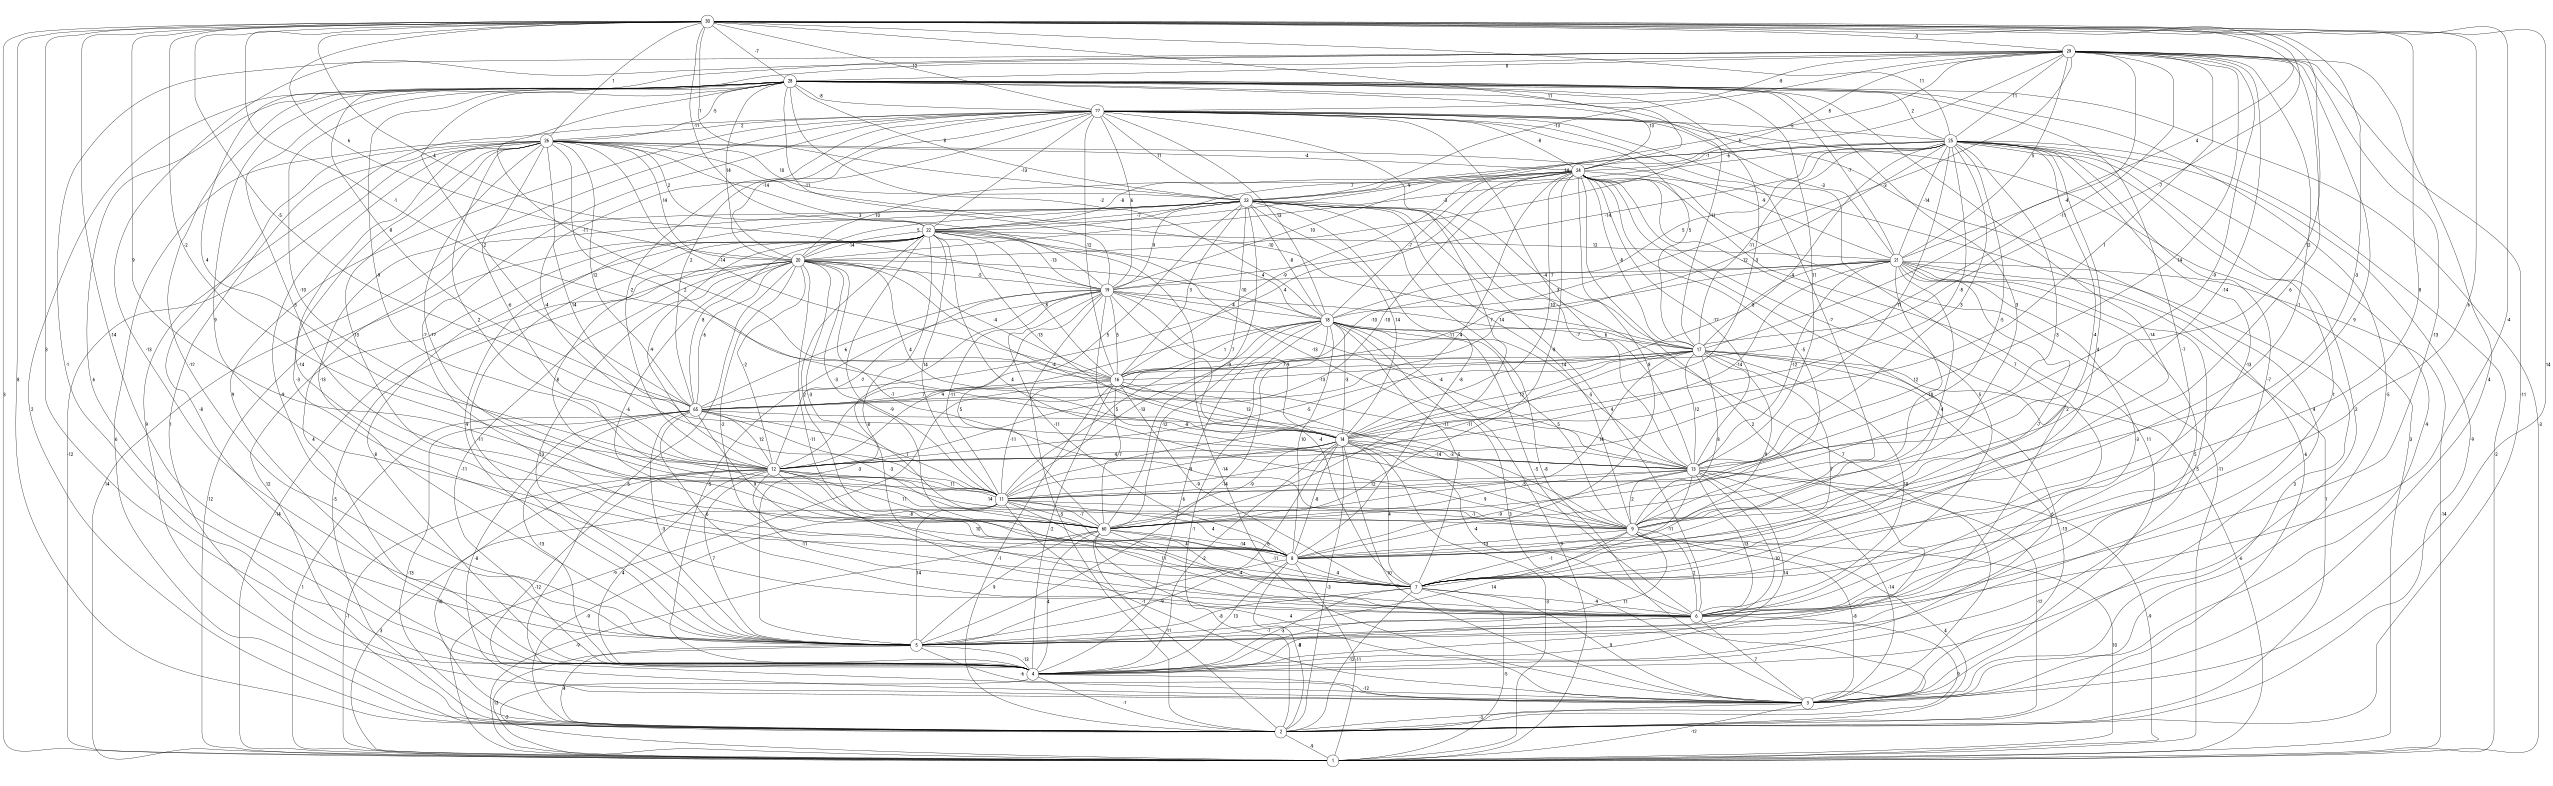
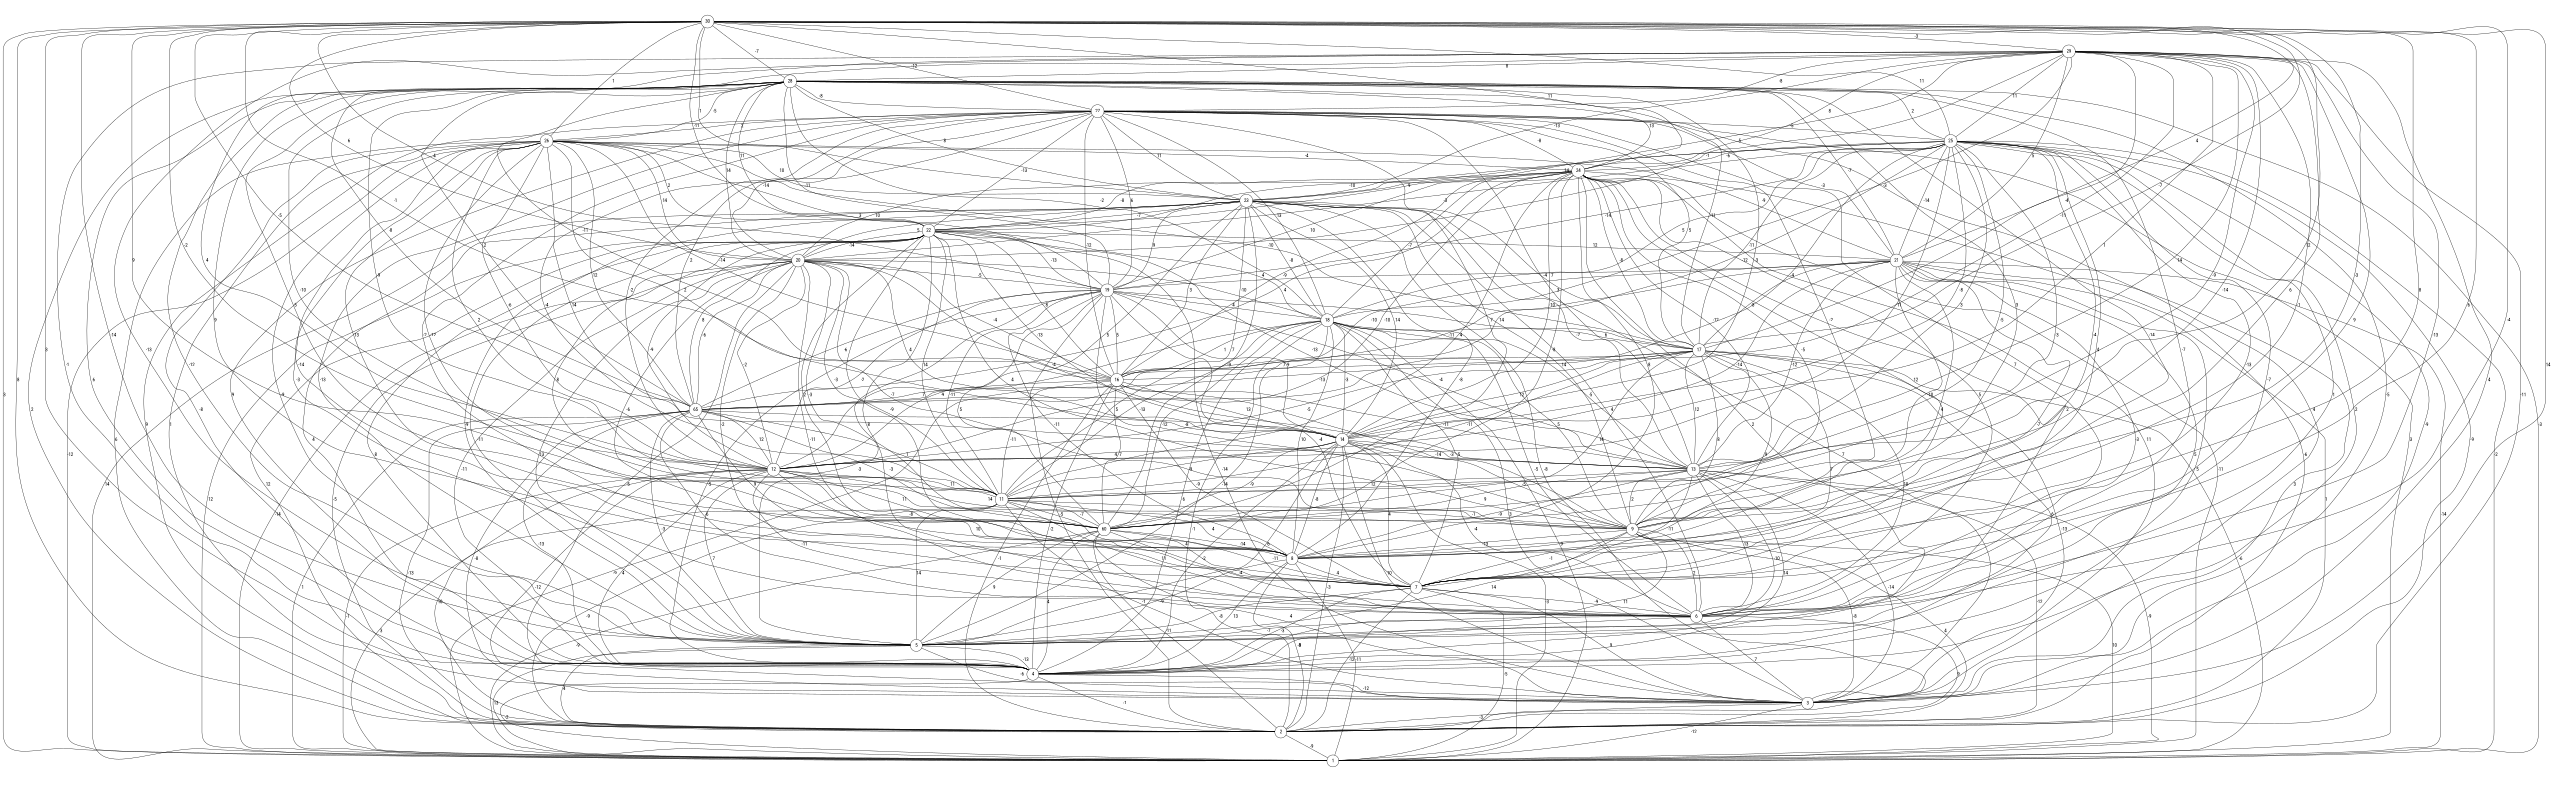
(1559, 92) -> (773, 205)
(1352, 186) -> (1352, 186)
